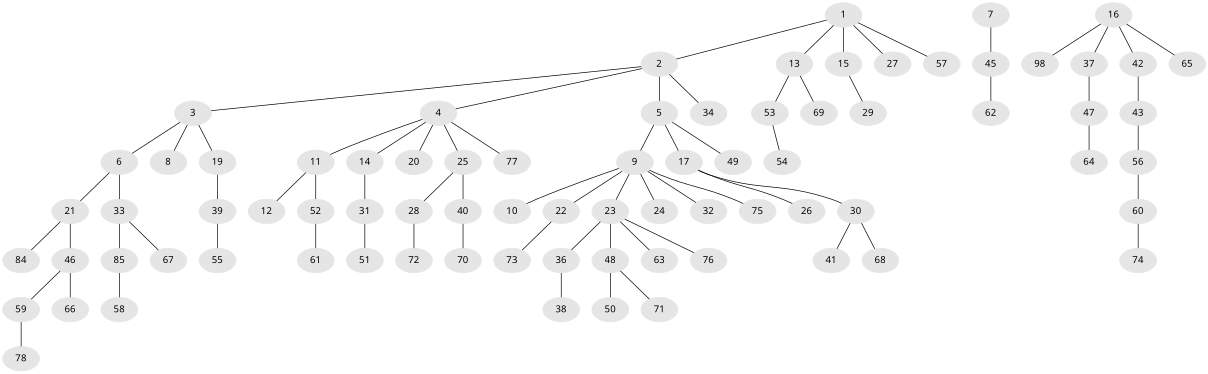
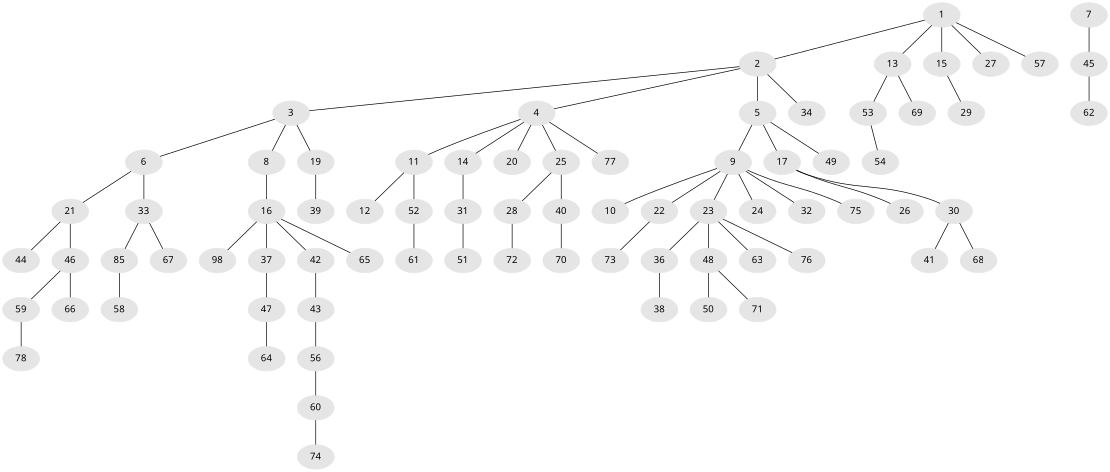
none -> (267, 187)
(21, 261) -> (21, 261)
(218, 261) -> none
